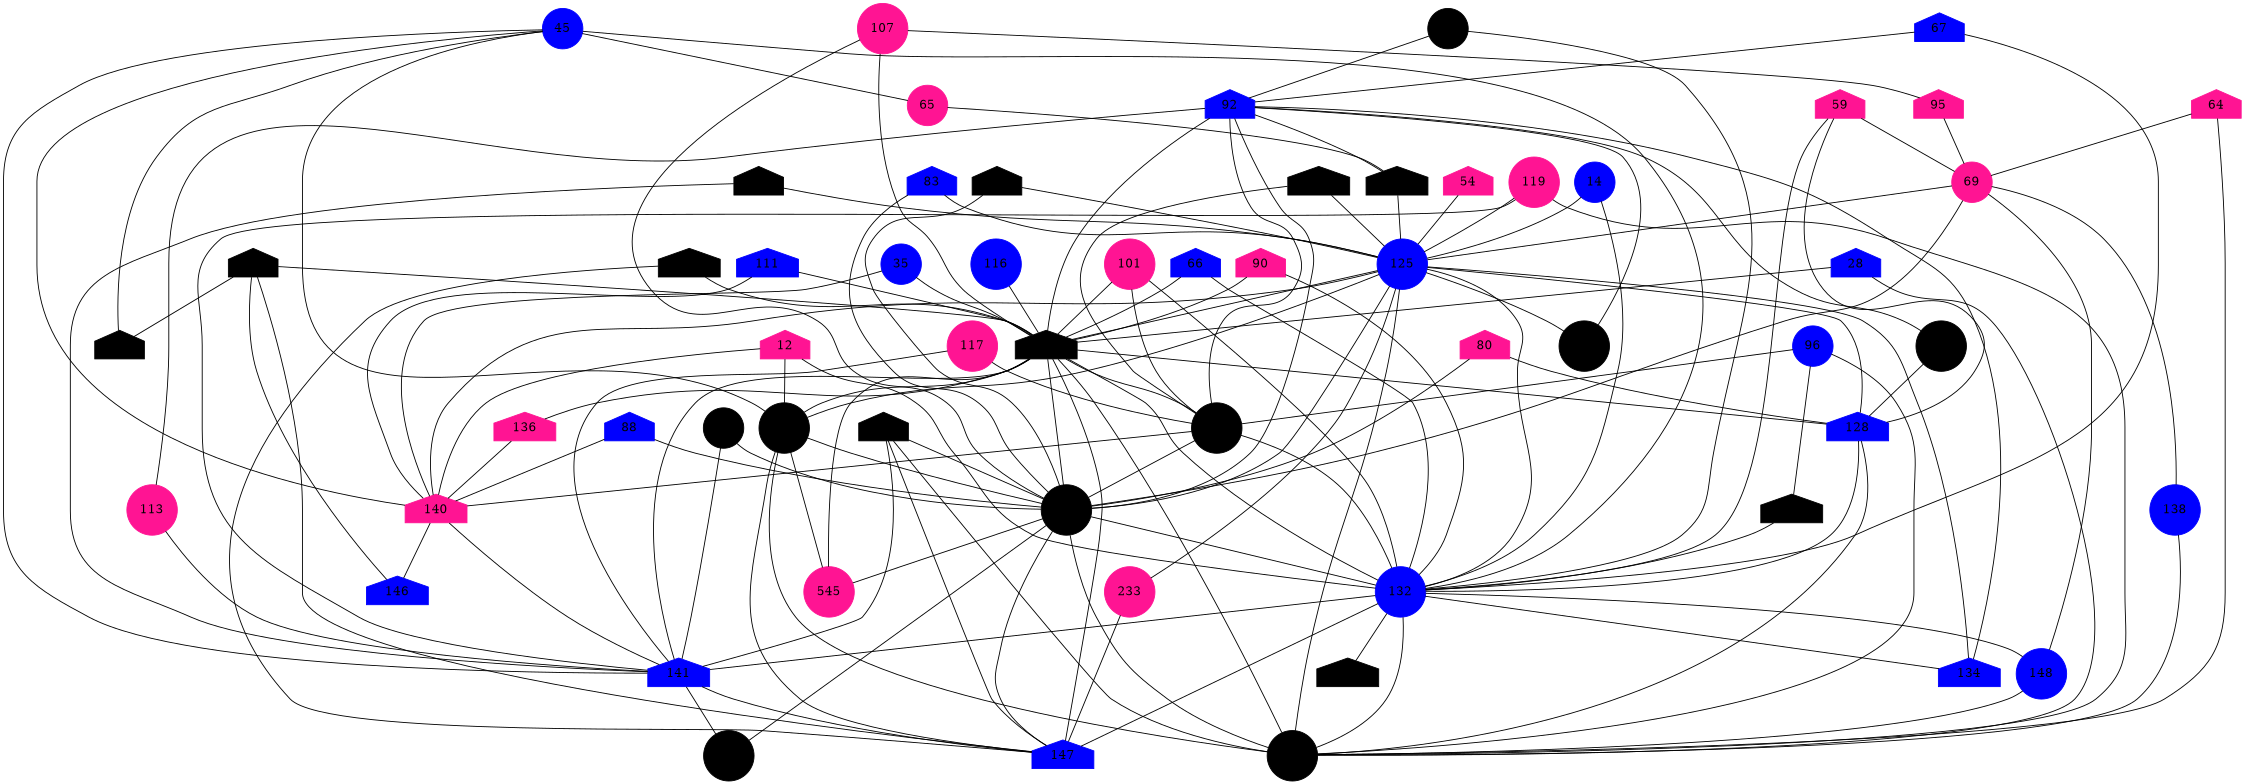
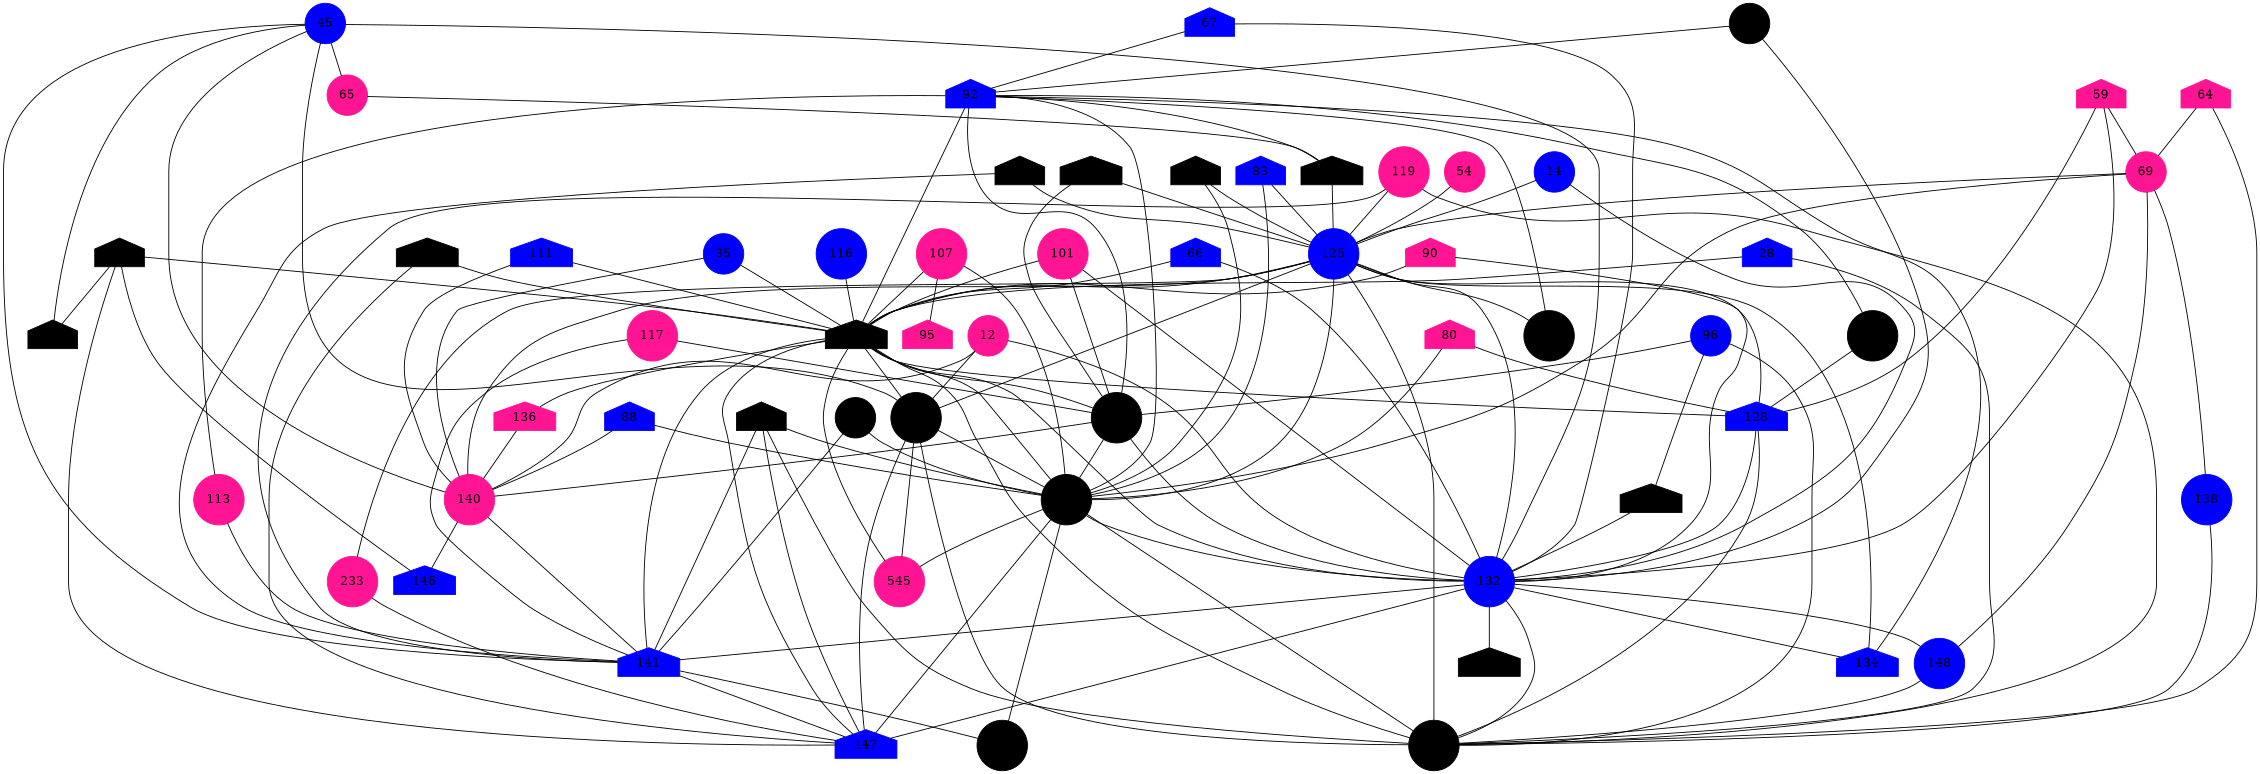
(1954, 141) -> none
(1468, 182) -> (1465, 172)
(785, 346) -> (988, 336)
(436, 510) -> (469, 500)
